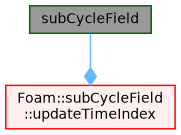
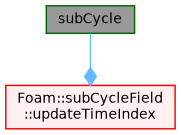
(90, 20) -> (90, 20)
